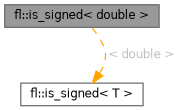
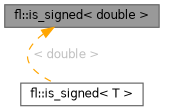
(105, 49) -> (29, 62)
